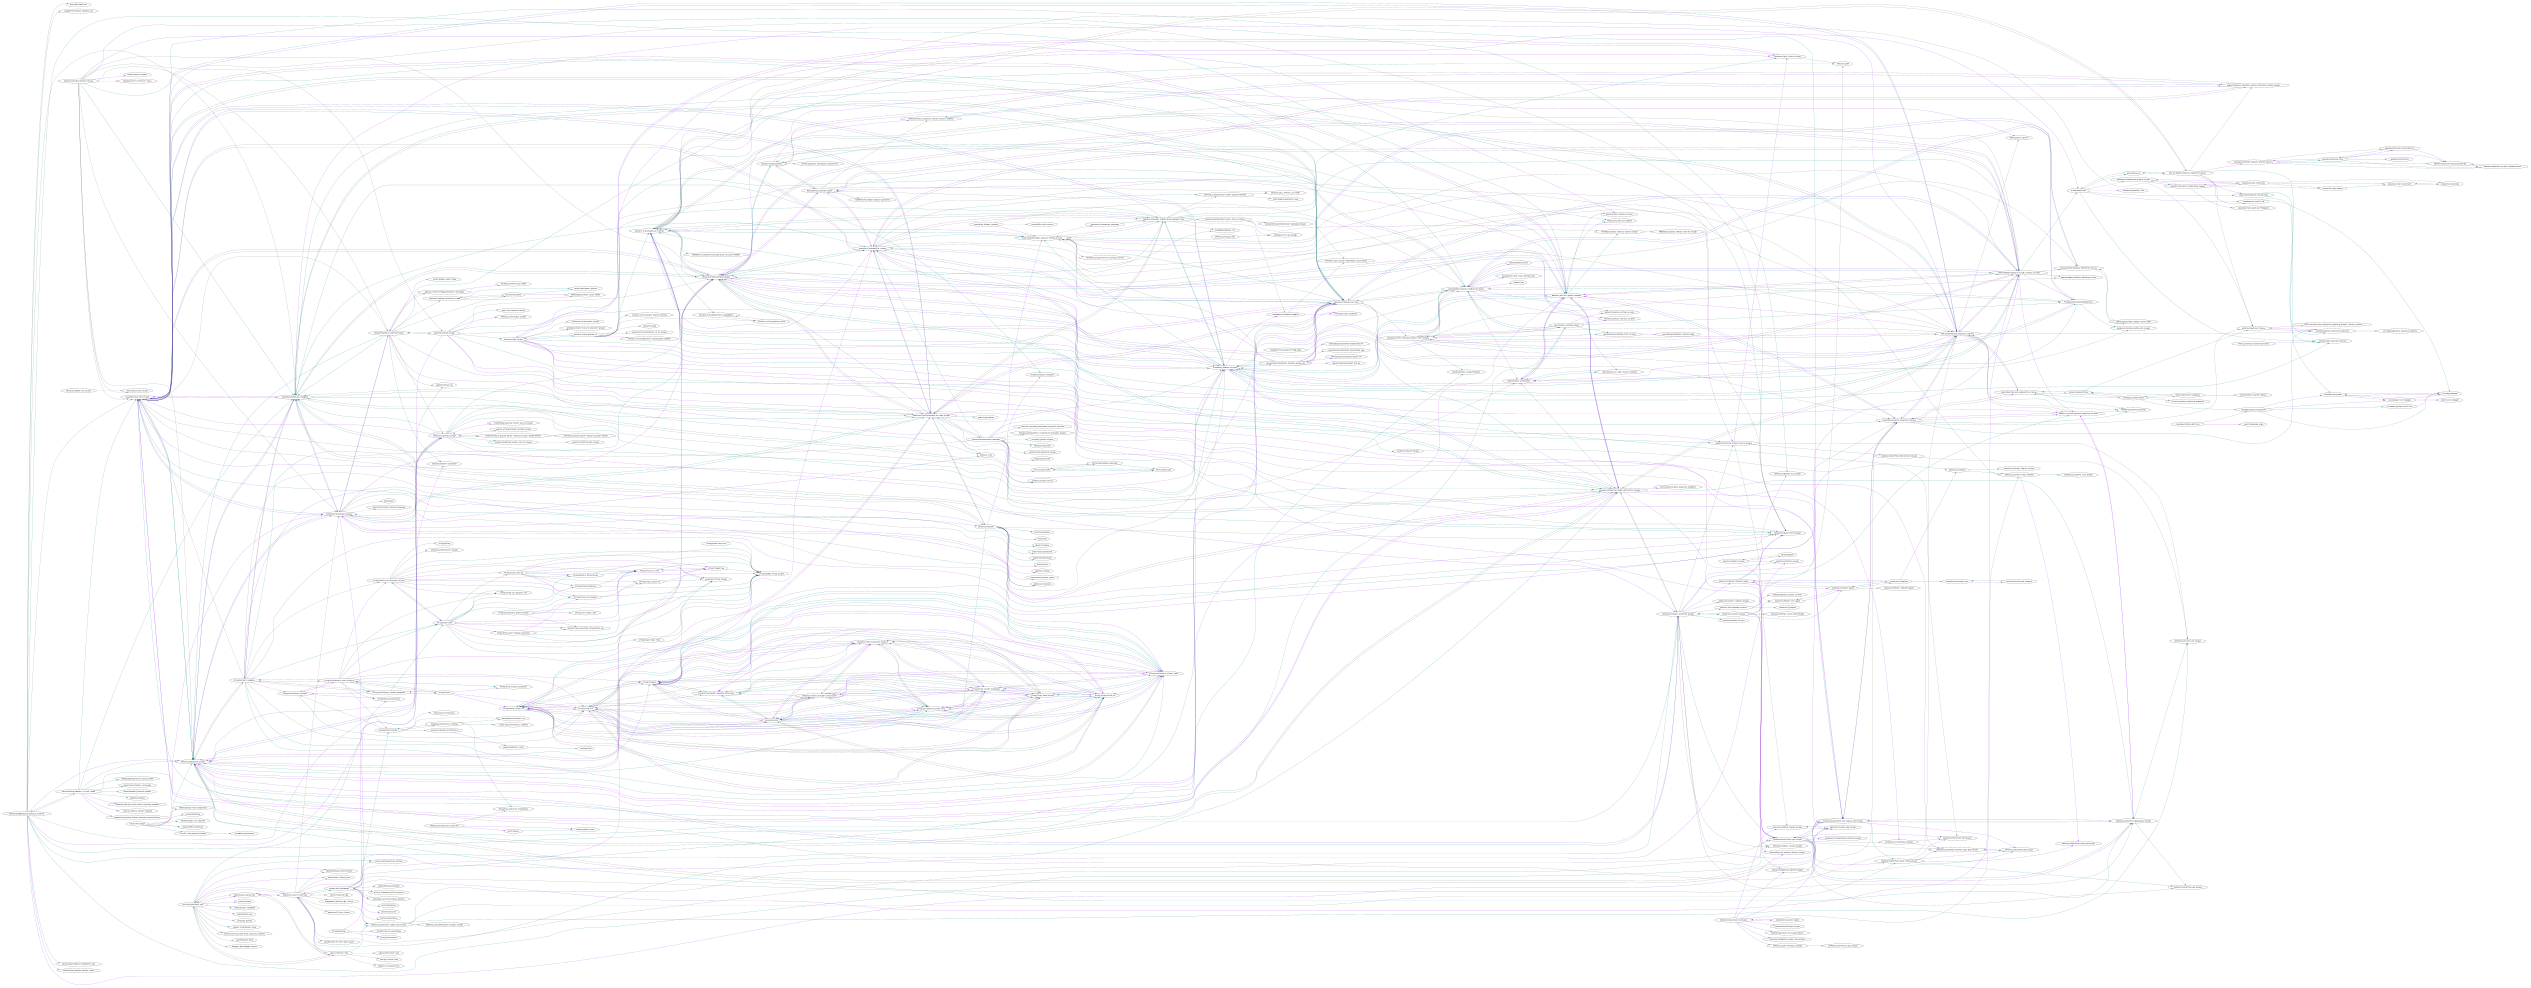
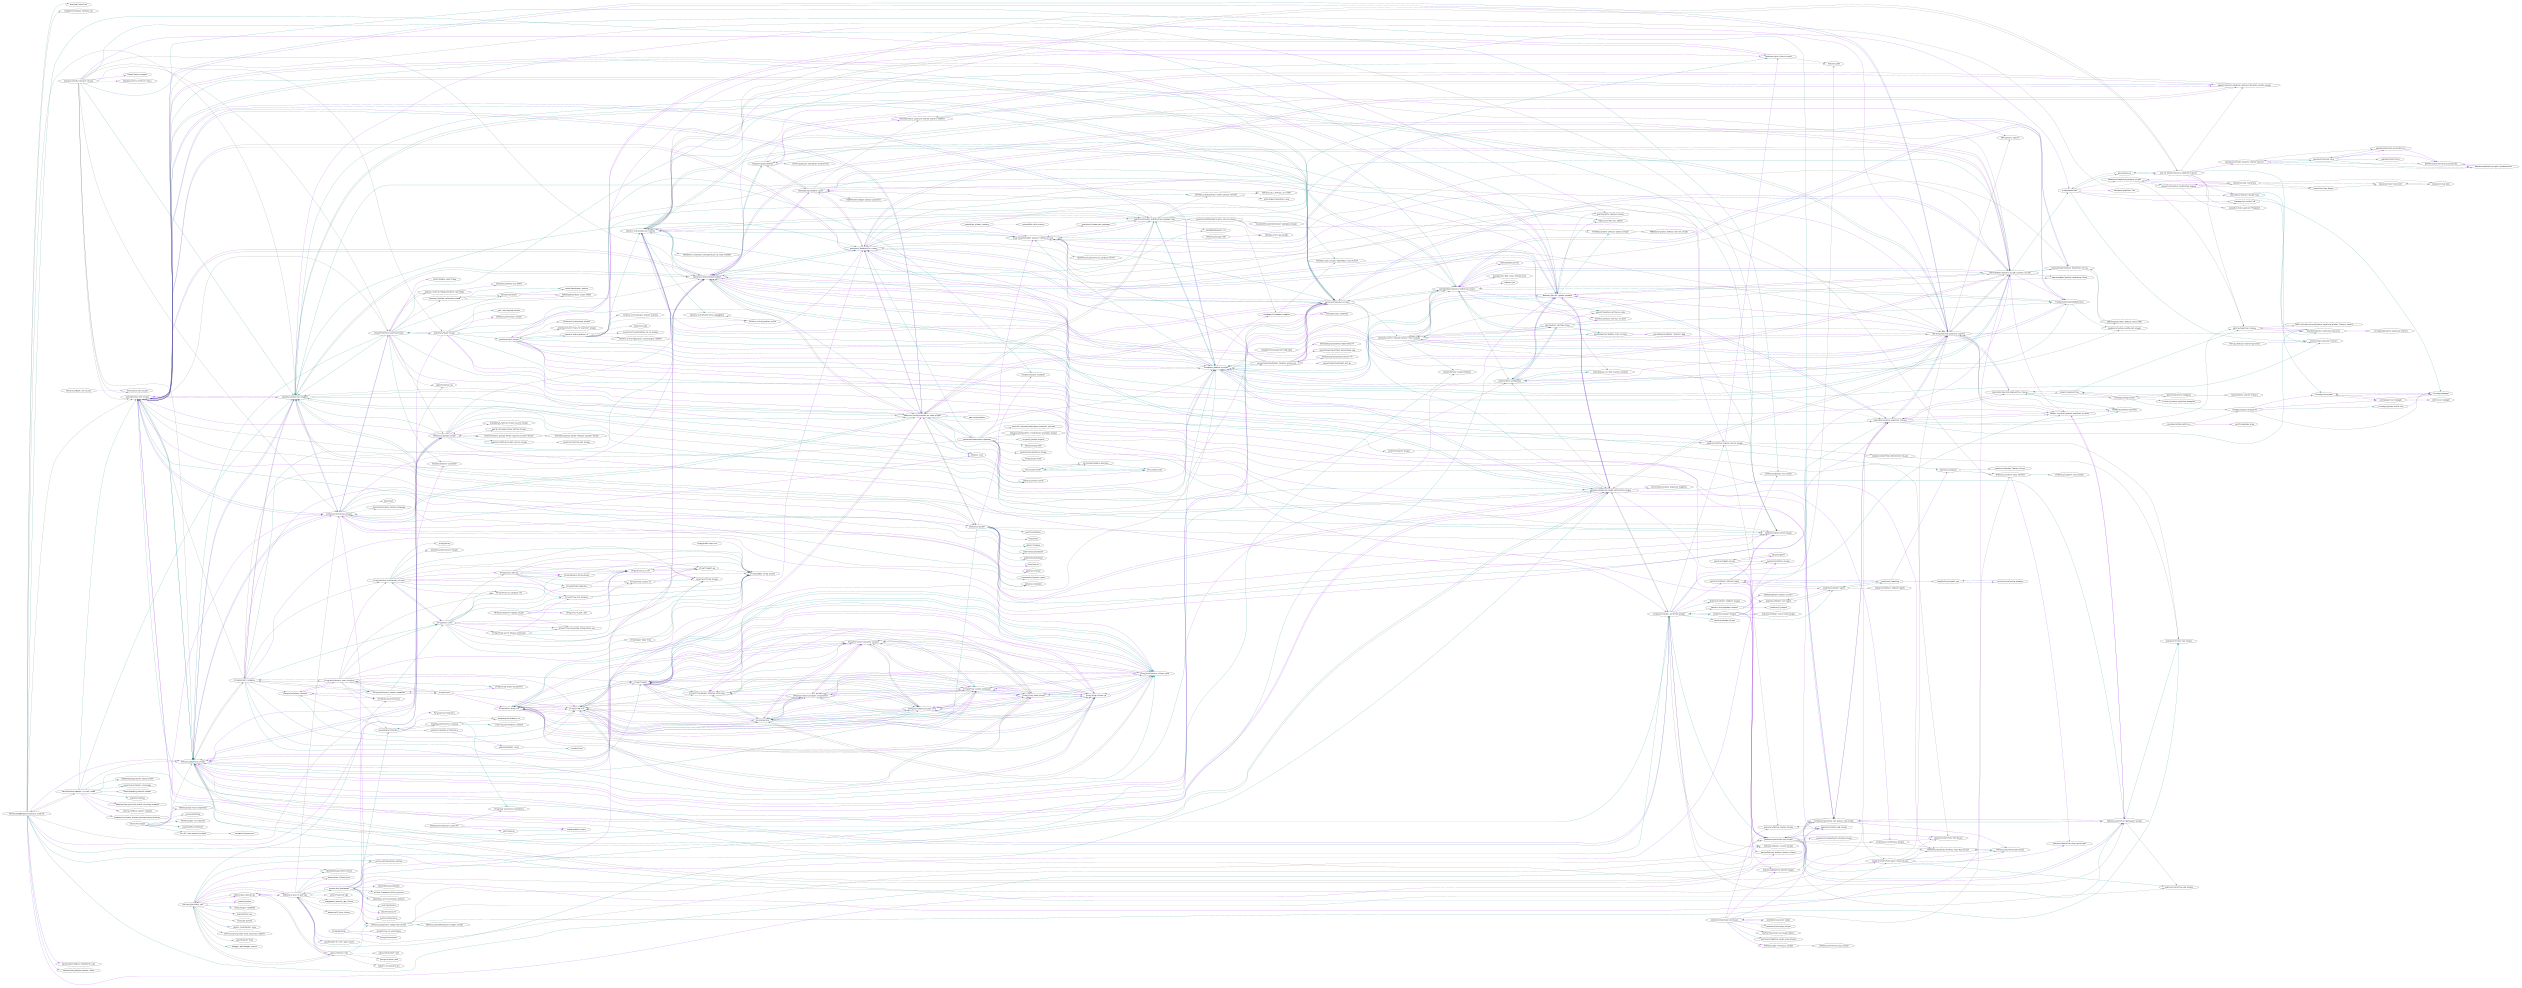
(513, 436) -> (509, 436)
